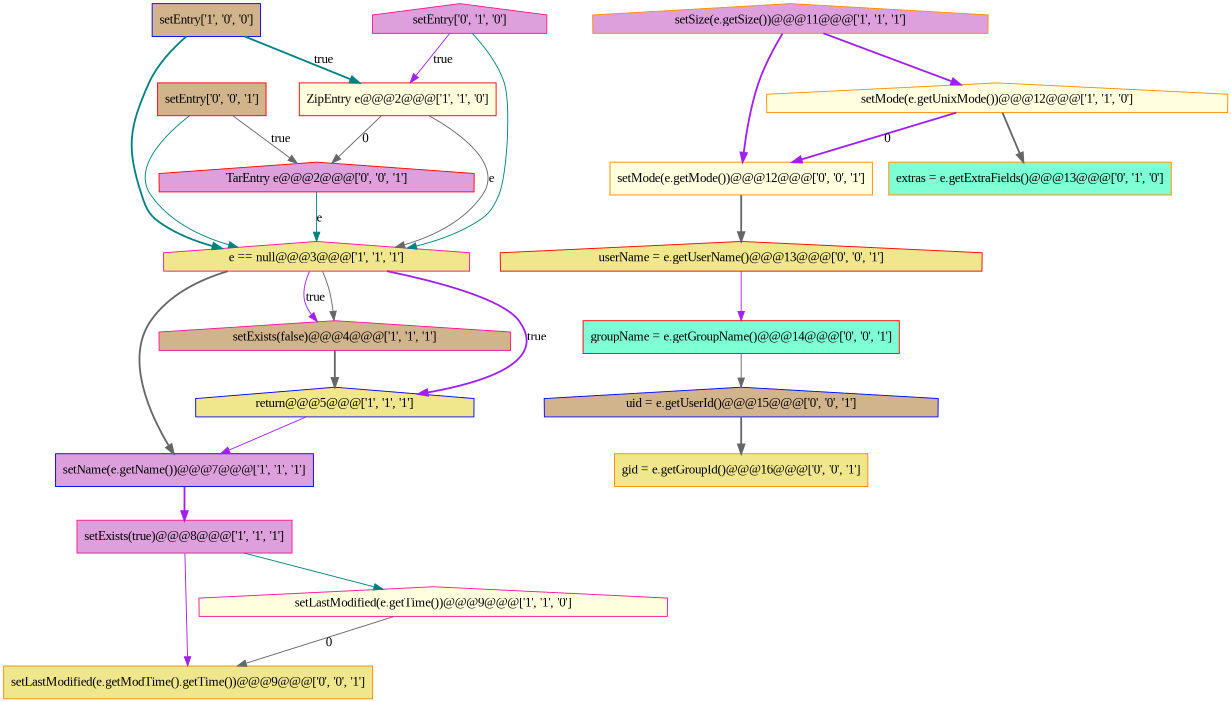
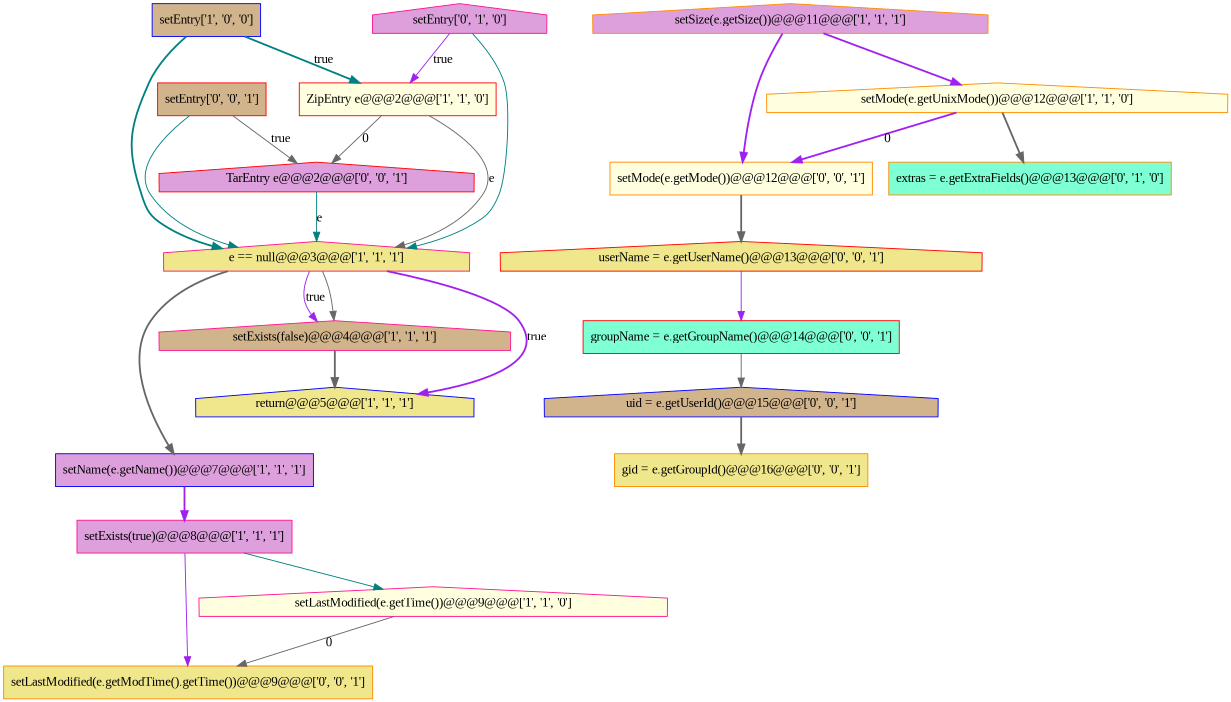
(267, 434) -> none
